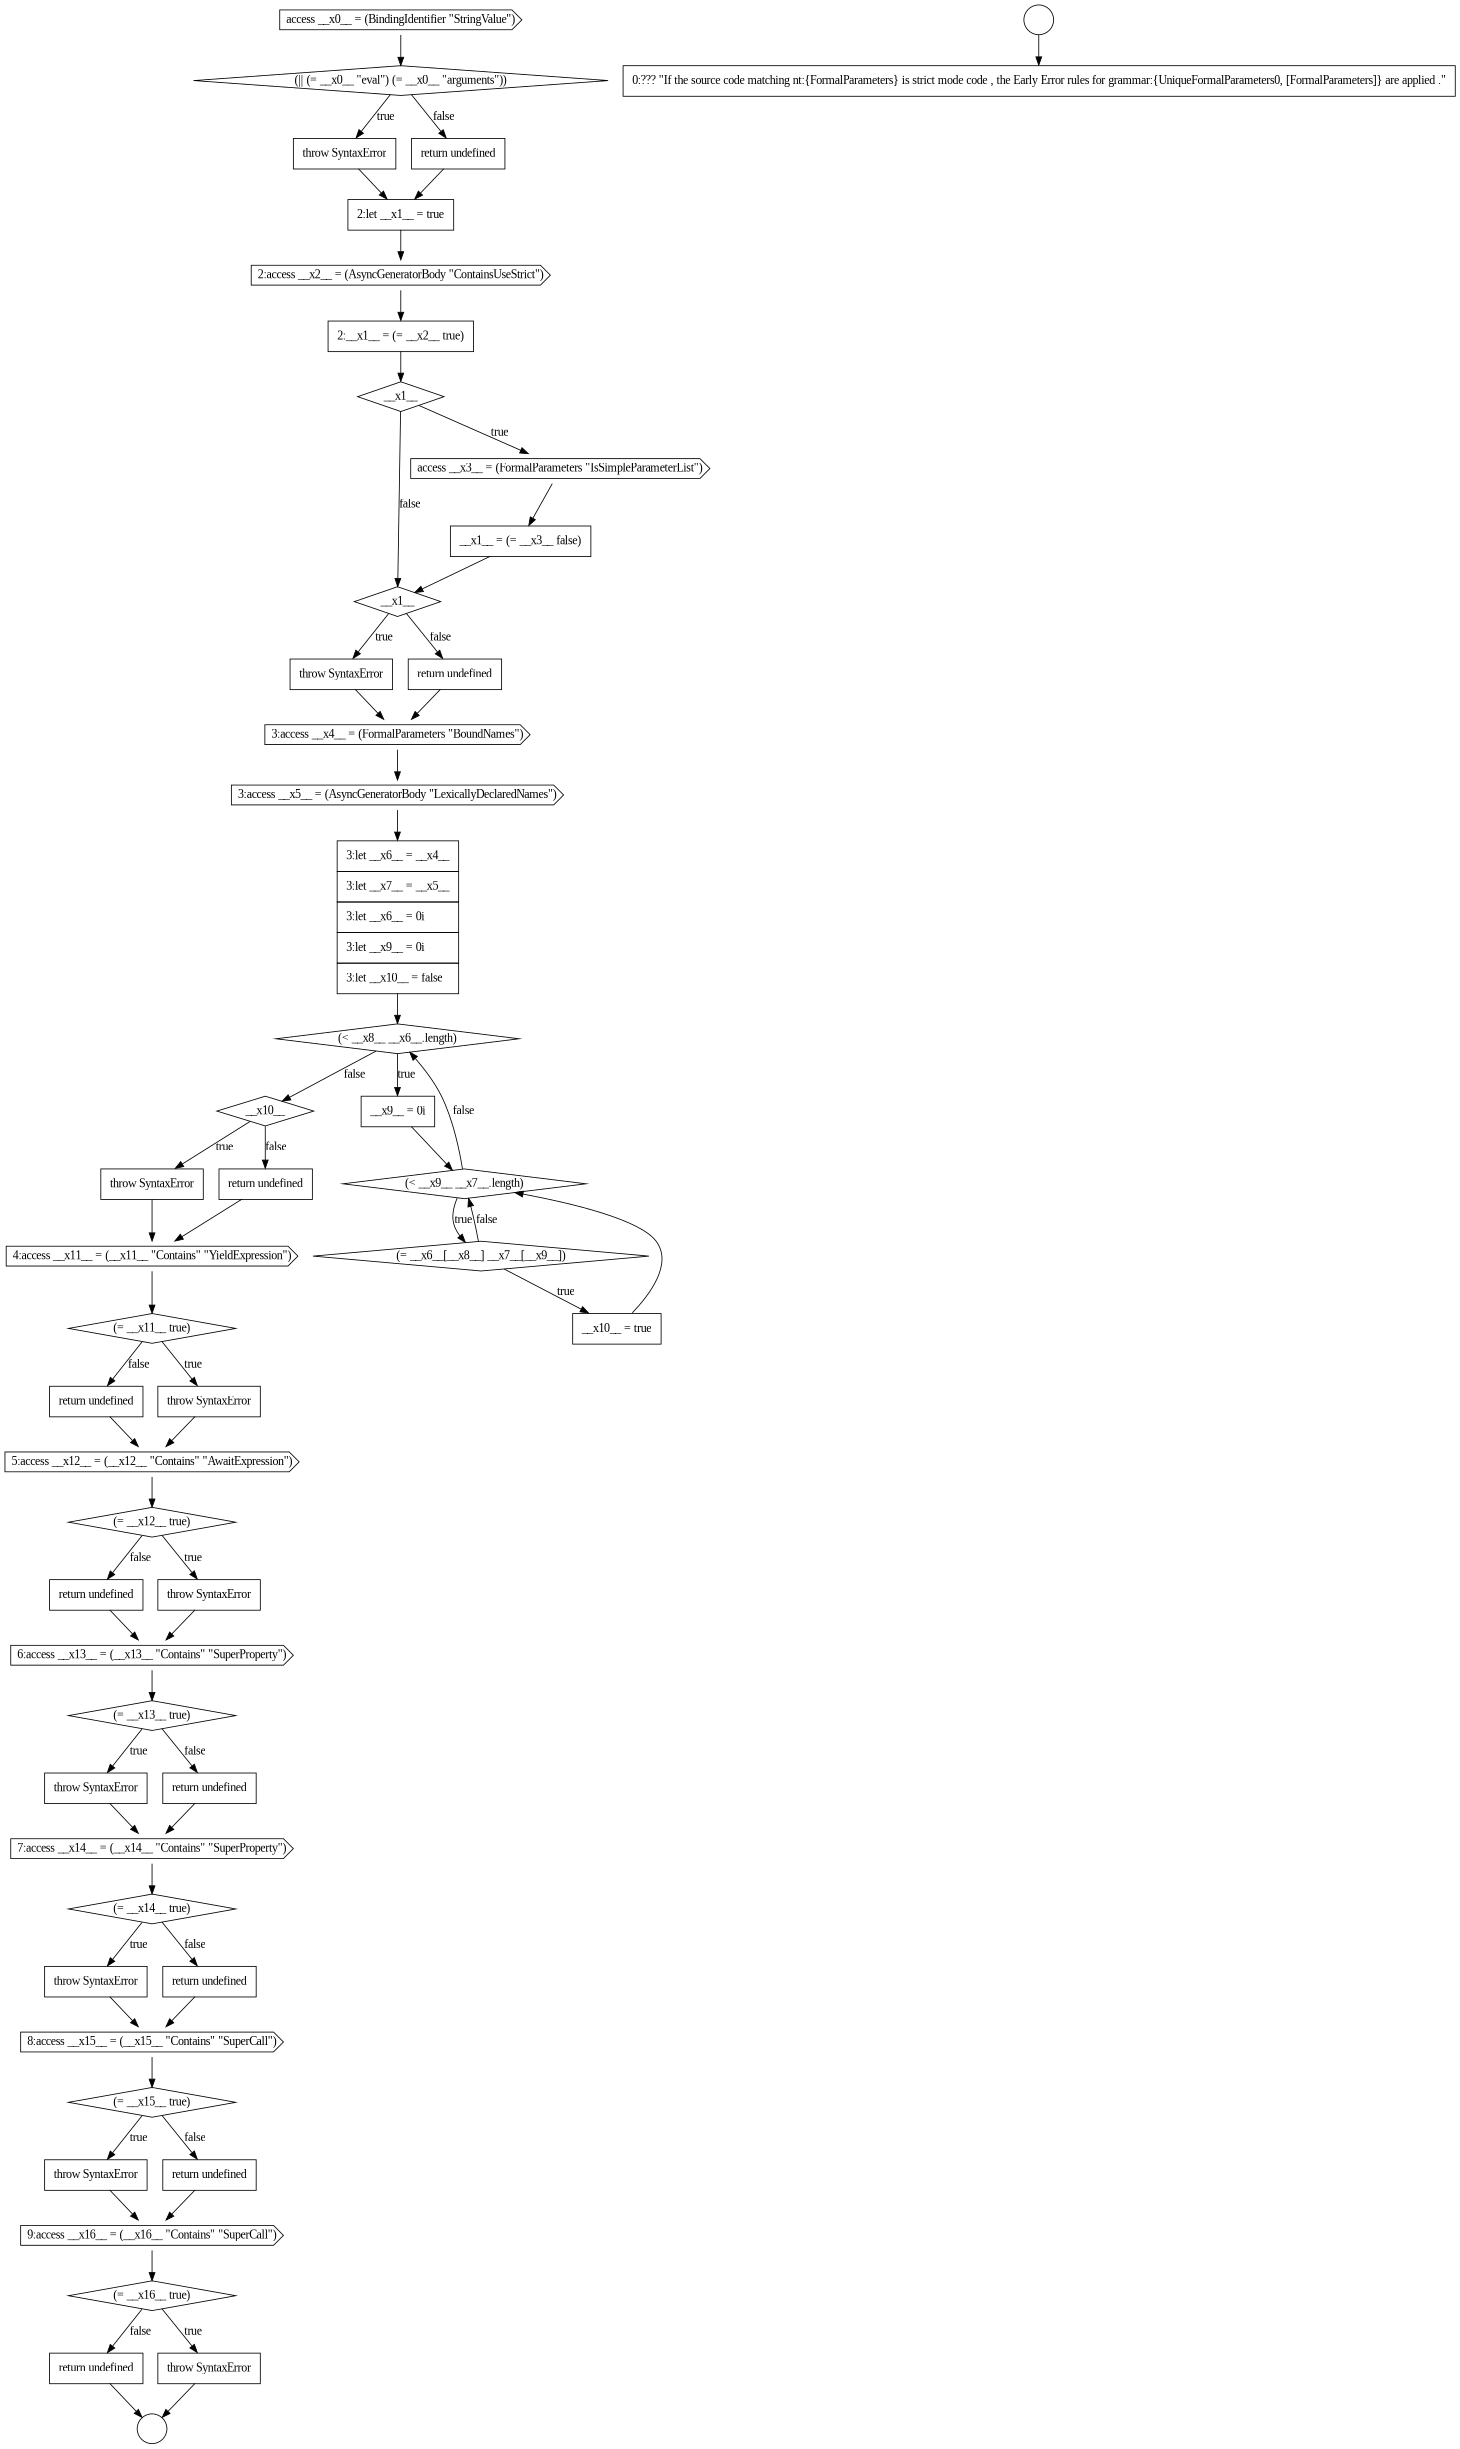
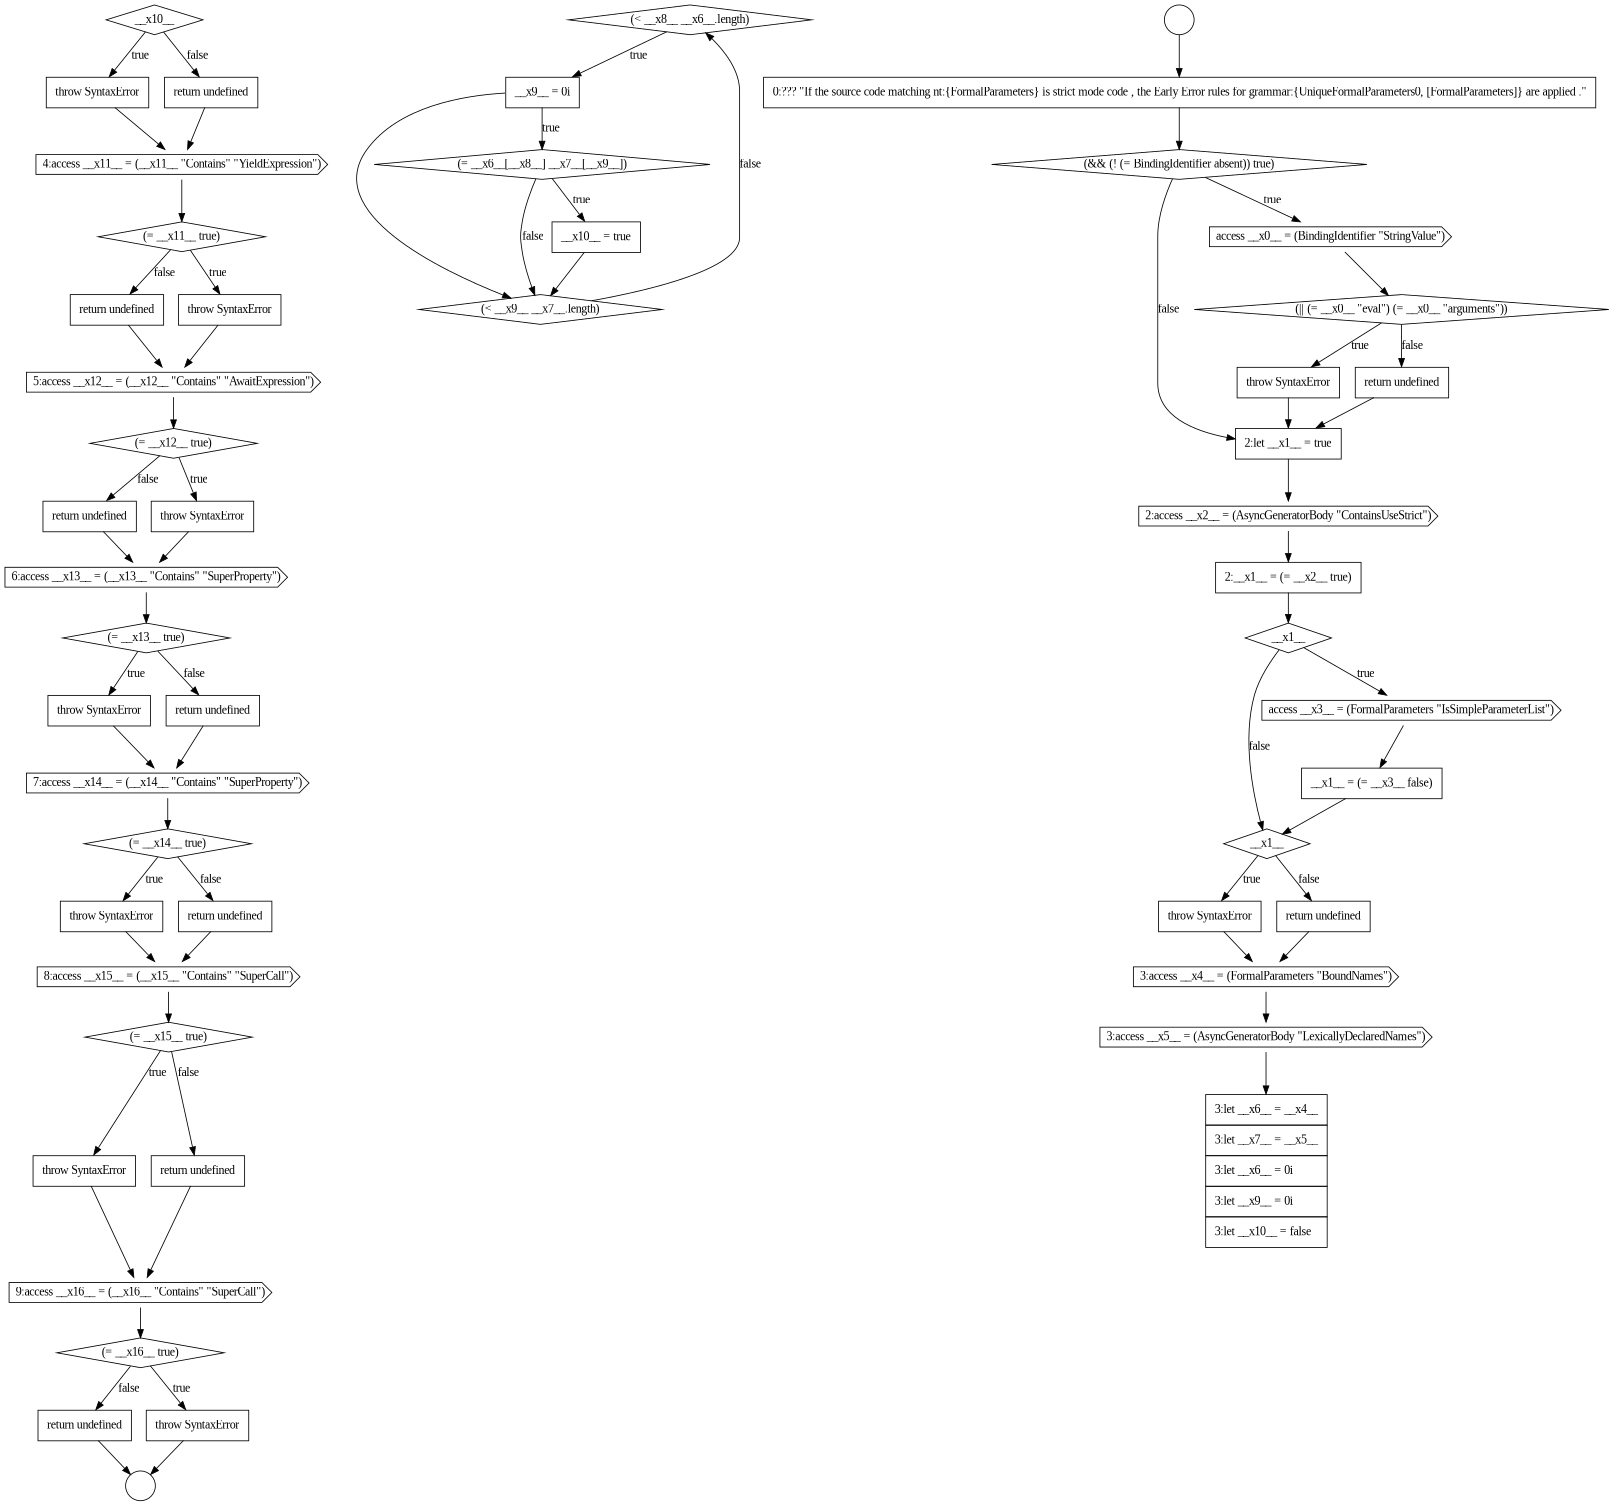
none -> (1179, 164)
(397, 1004) -> none
(333, 1074) -> none
(453, 1217) -> (542, 124)
